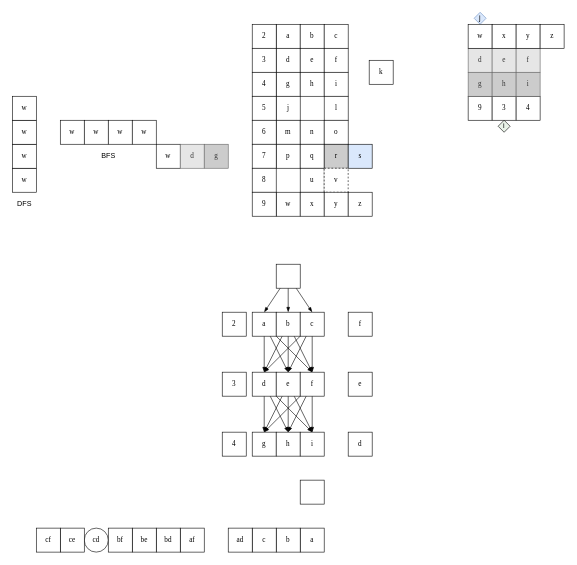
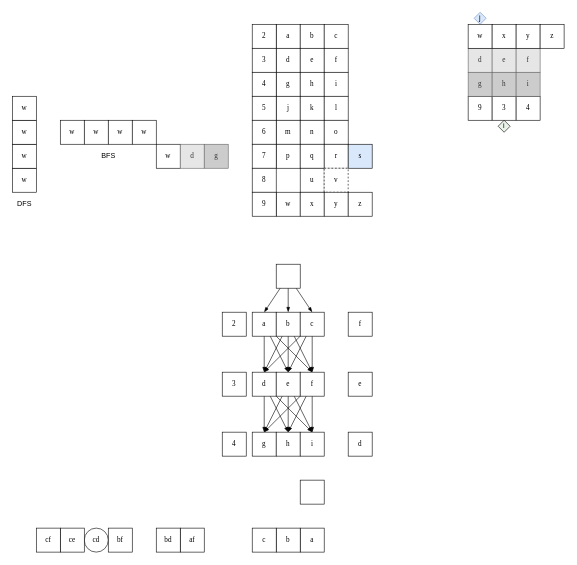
(381, 72) -> (312, 108)
(336, 156) -> (336, 156)
(144, 540) -> none
(240, 540) -> none
